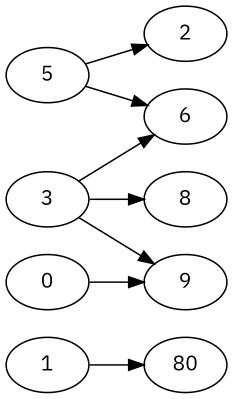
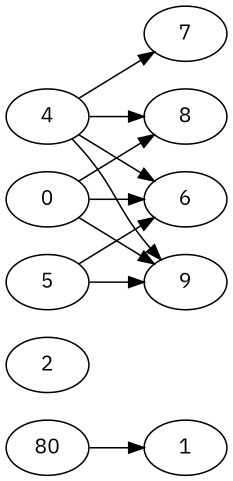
none -> (186, 34)
(109, 57) -> (109, 282)
none -> (107, 164)
(48, 199) -> (48, 117)
none -> (105, 199)
(109, 365) -> (109, 448)
